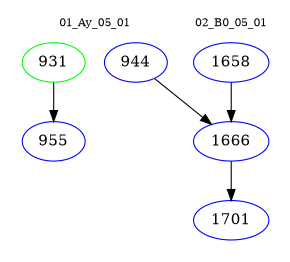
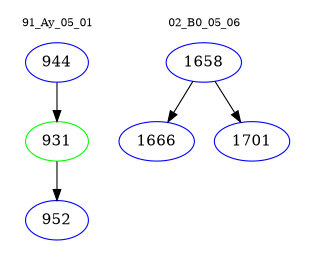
(95, 24) -> (58, 24)
(231, 24) -> (204, 24)
(169, 90) -> (57, 97)
(54, 141) -> (57, 220)
(231, 175) -> (225, 97)
